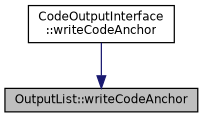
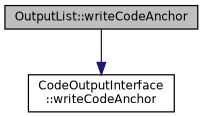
(101, 59) -> (101, 46)
